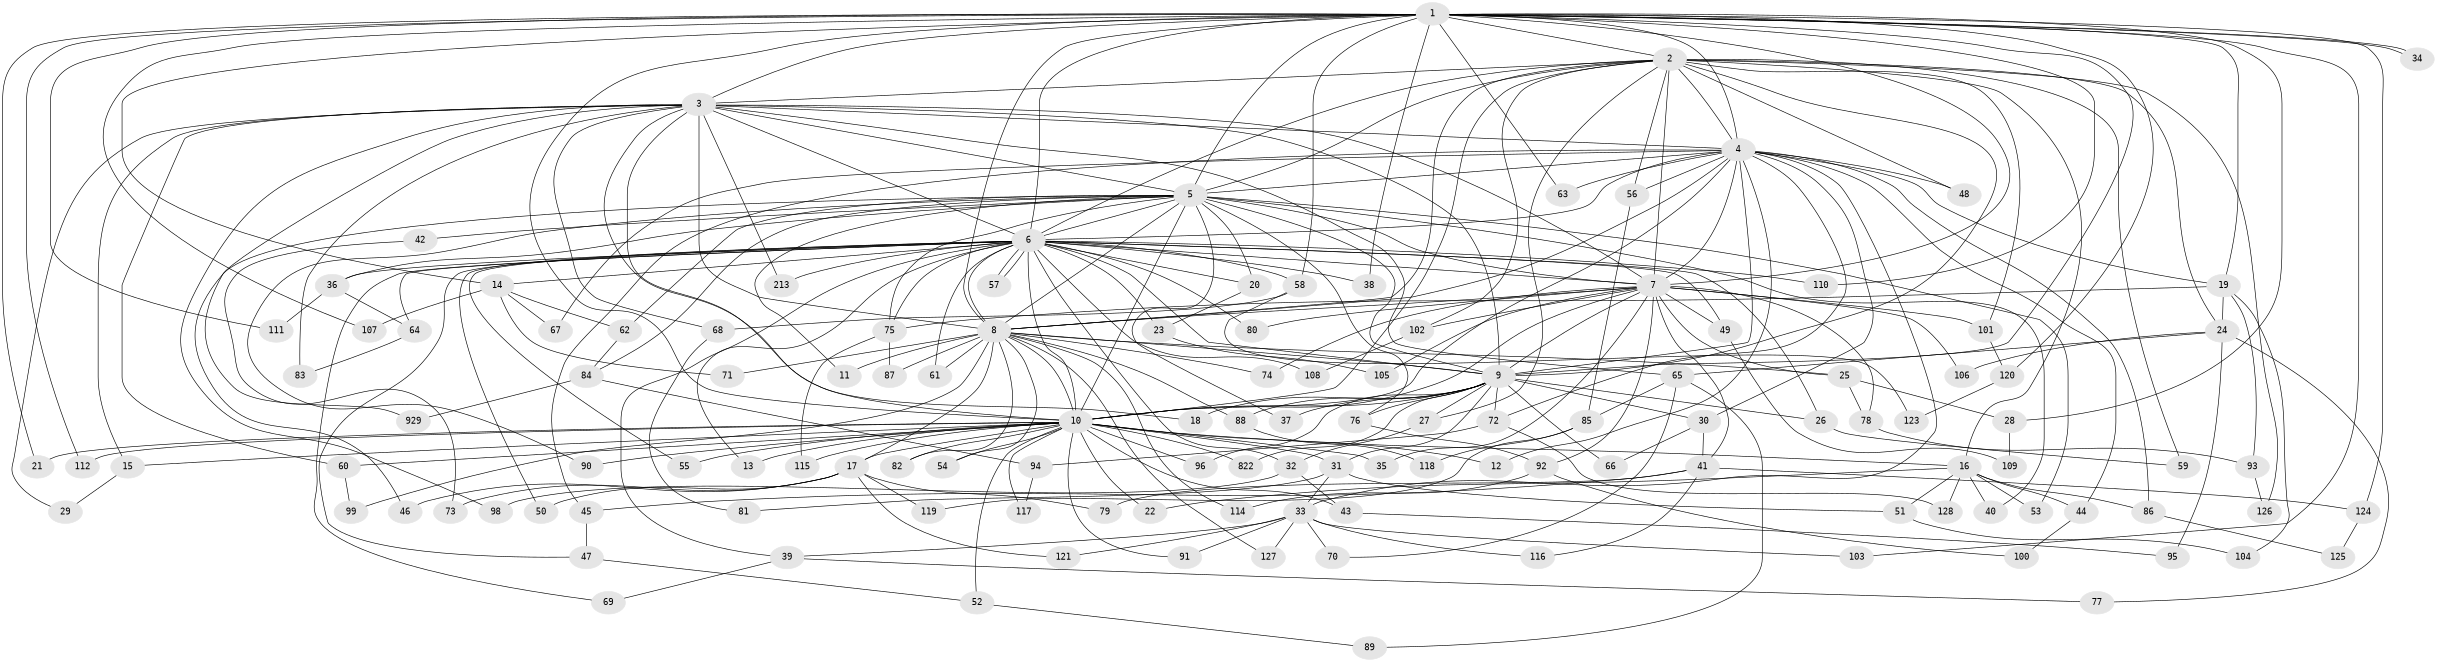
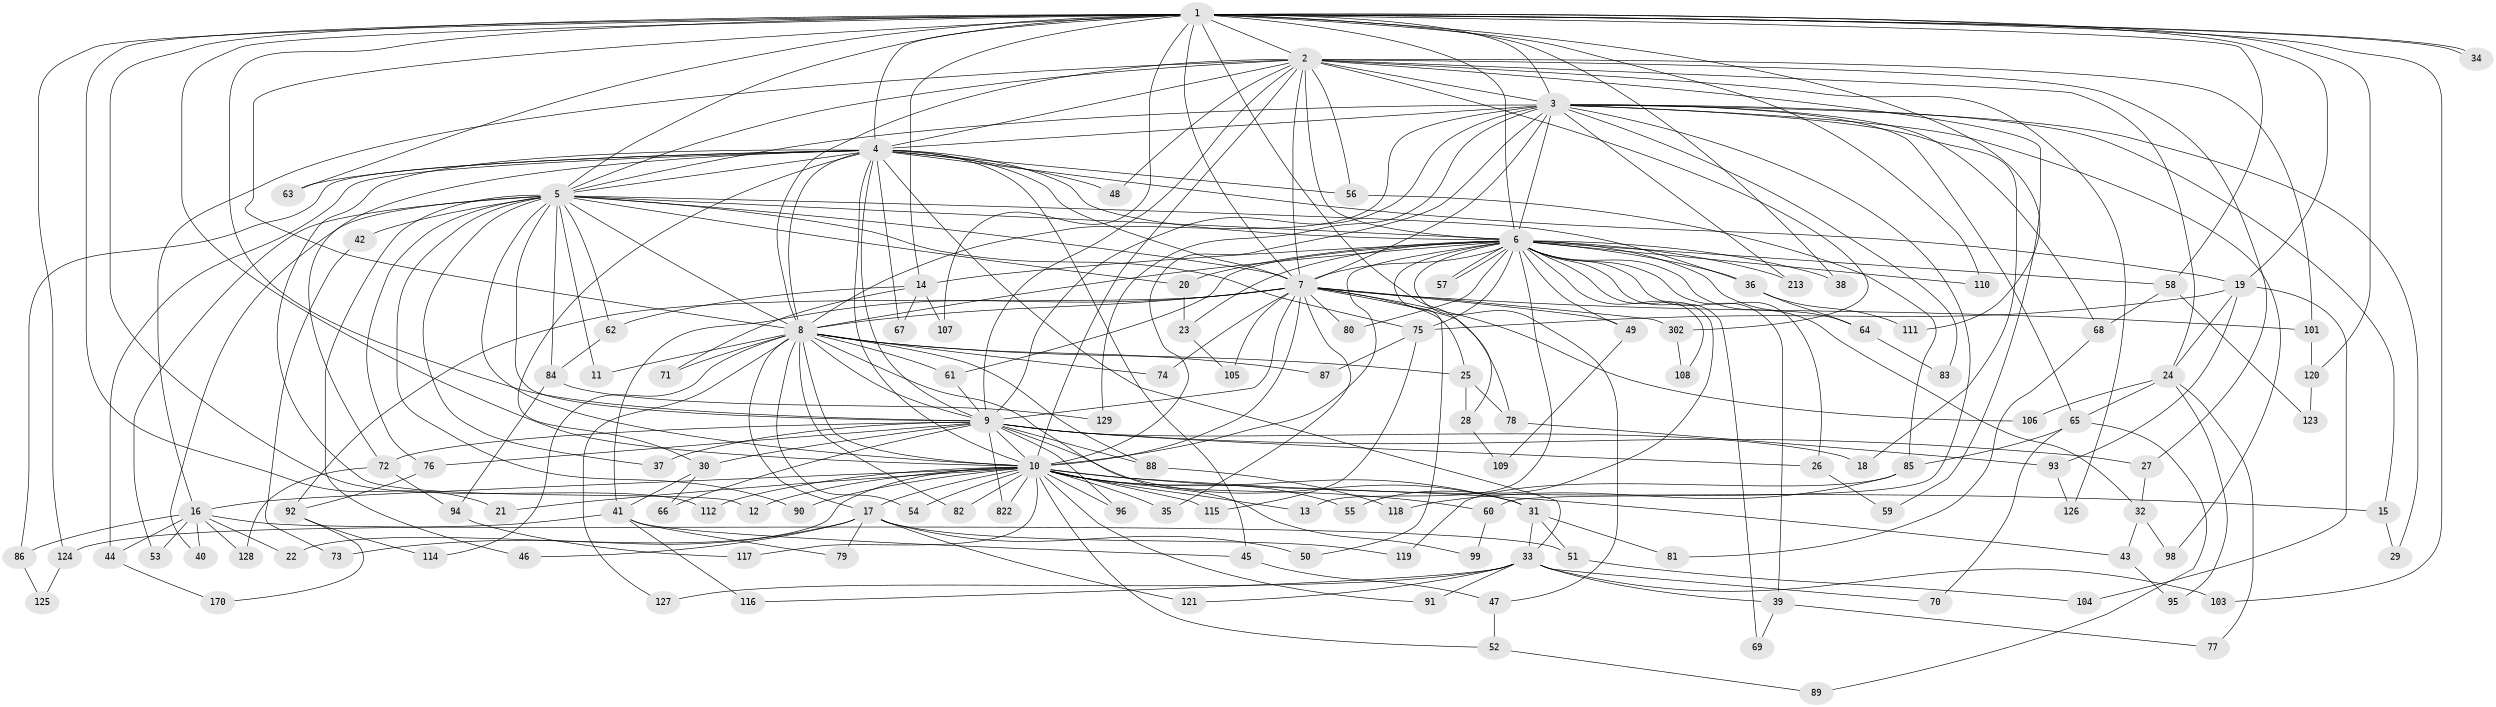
(1417, 331) -> (1676, 331)
(1203, 338) -> (972, 403)
(413, 422) -> (1104, 422)
(2022, 557) -> (218, 603)
